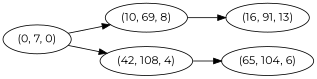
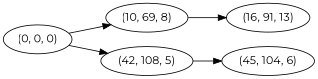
(37, 39) -> (38, 39)
(146, 61) -> (147, 61)
(268, 61) -> (268, 61)
